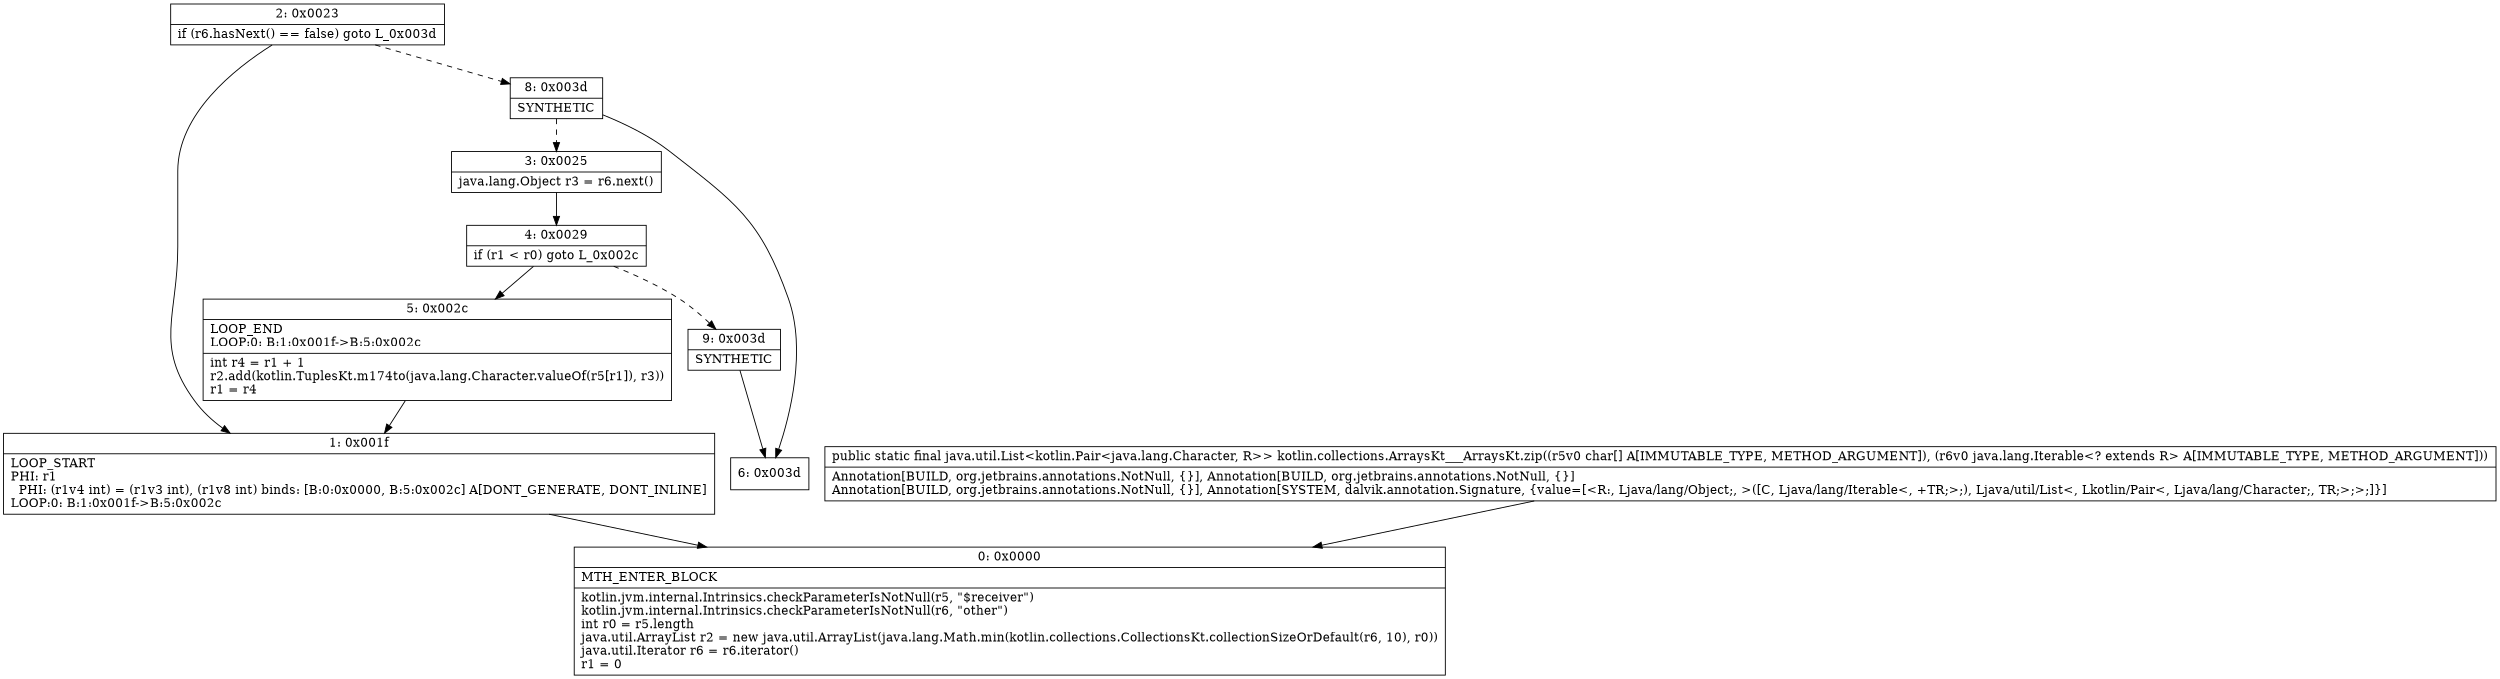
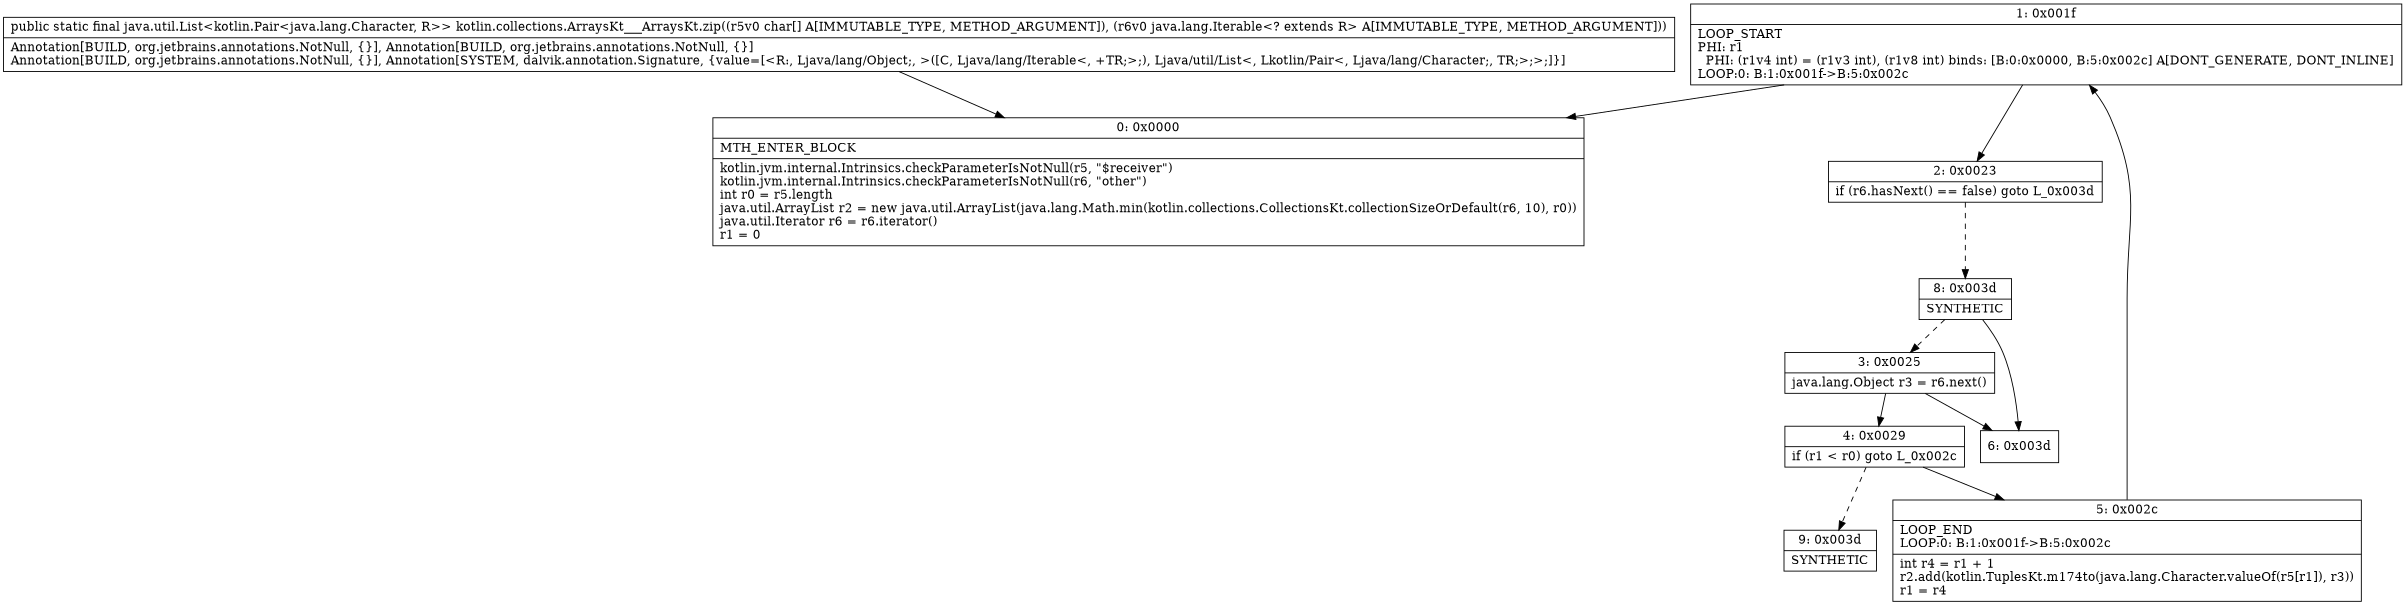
(178, 226) -> (2002, 119)
(751, 410) -> (1955, 410)
